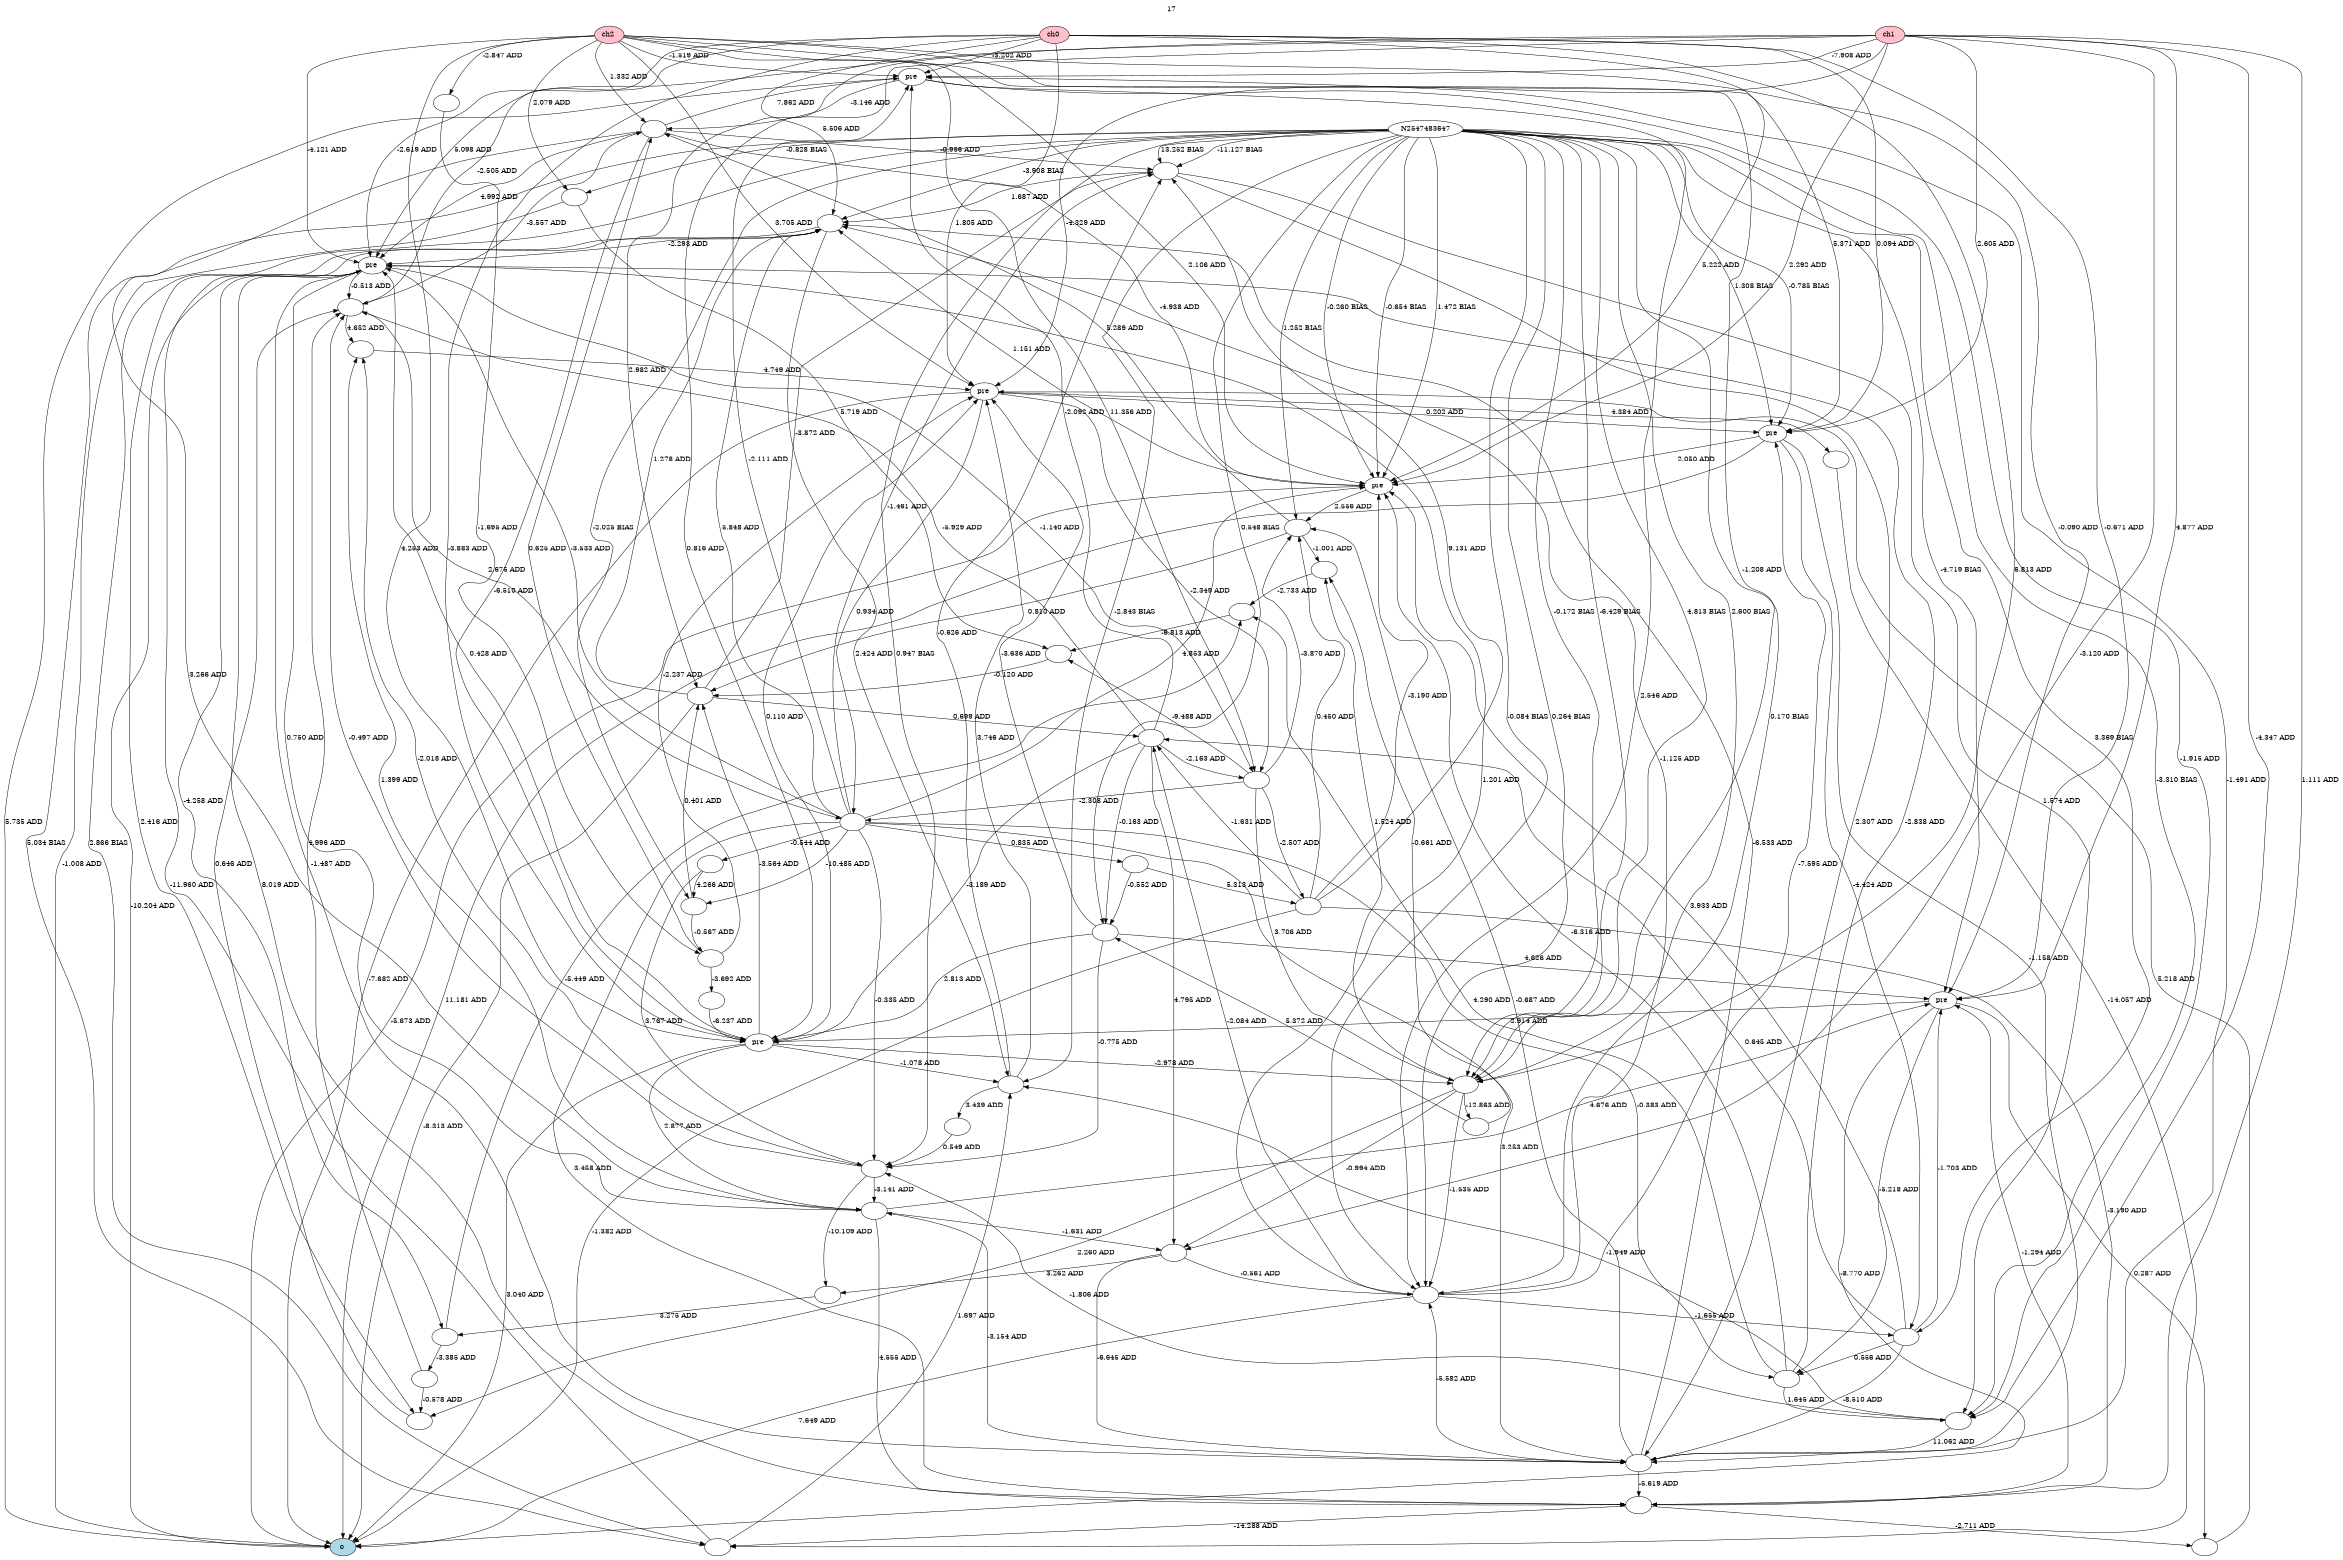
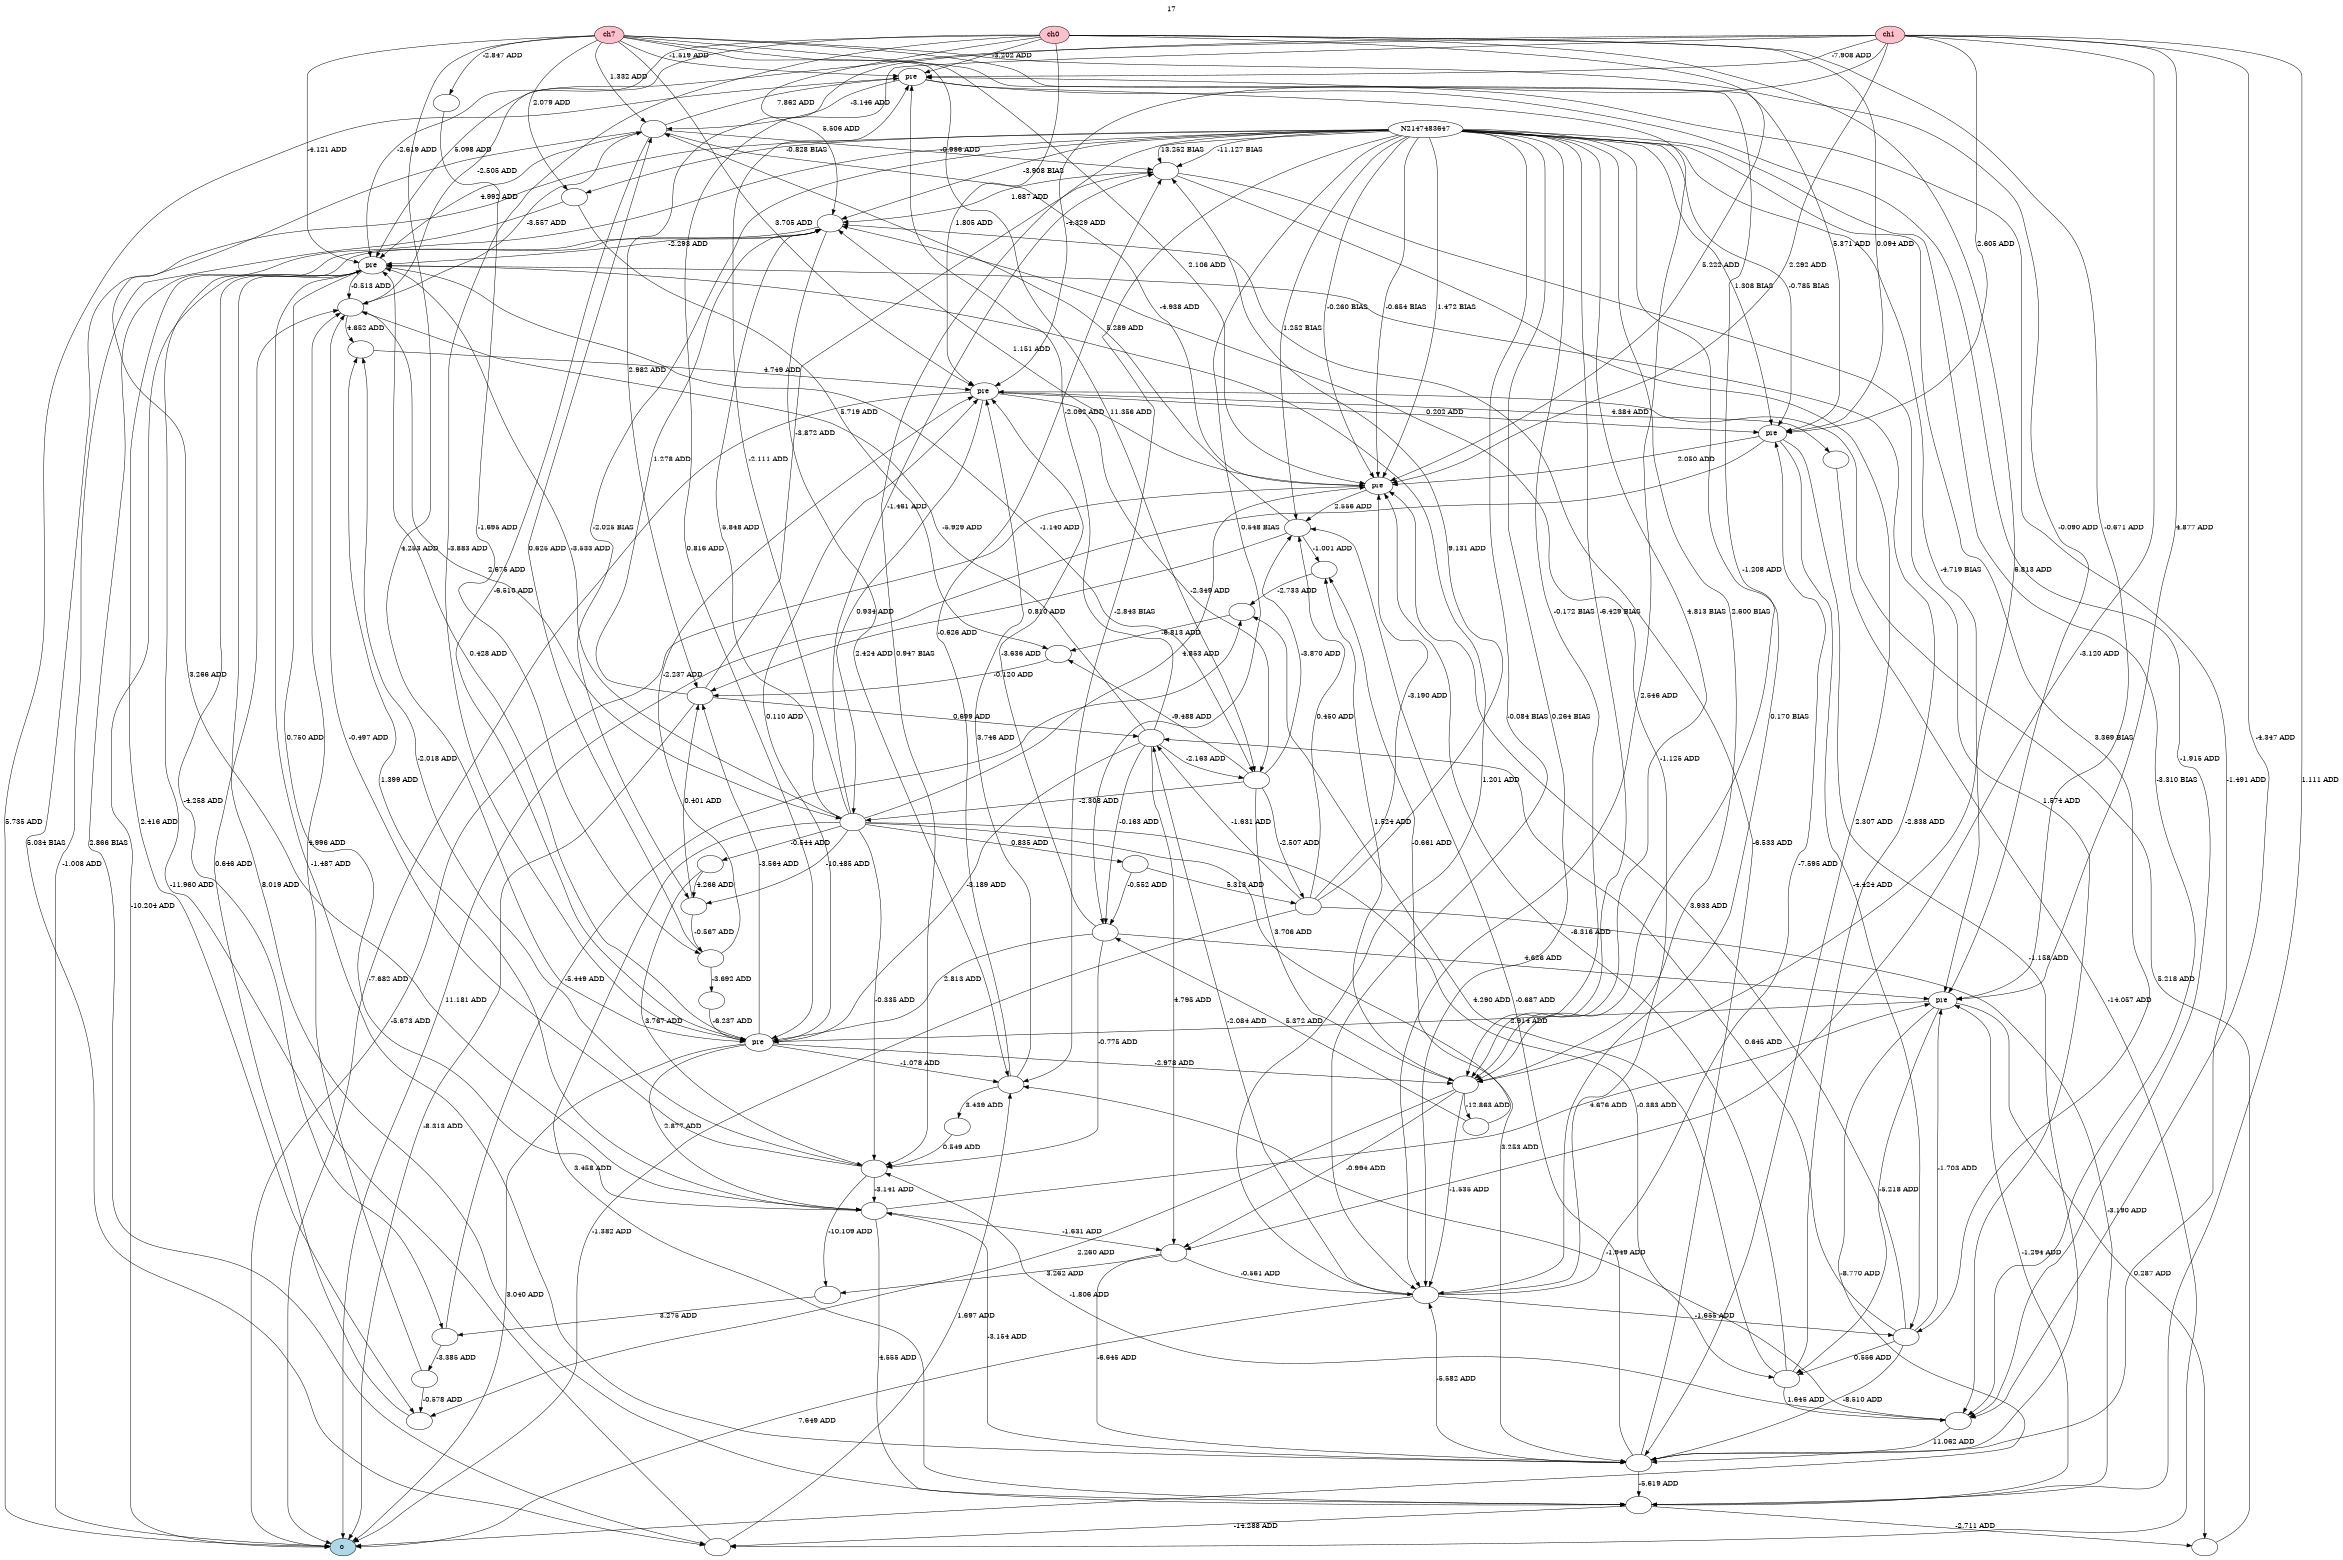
(609, 35) -> (609, 35)
(1426, 129) -> (1426, 129)
